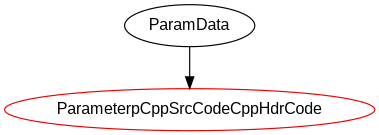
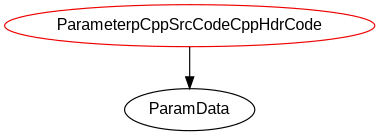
(190, 62) -> (190, 62)
